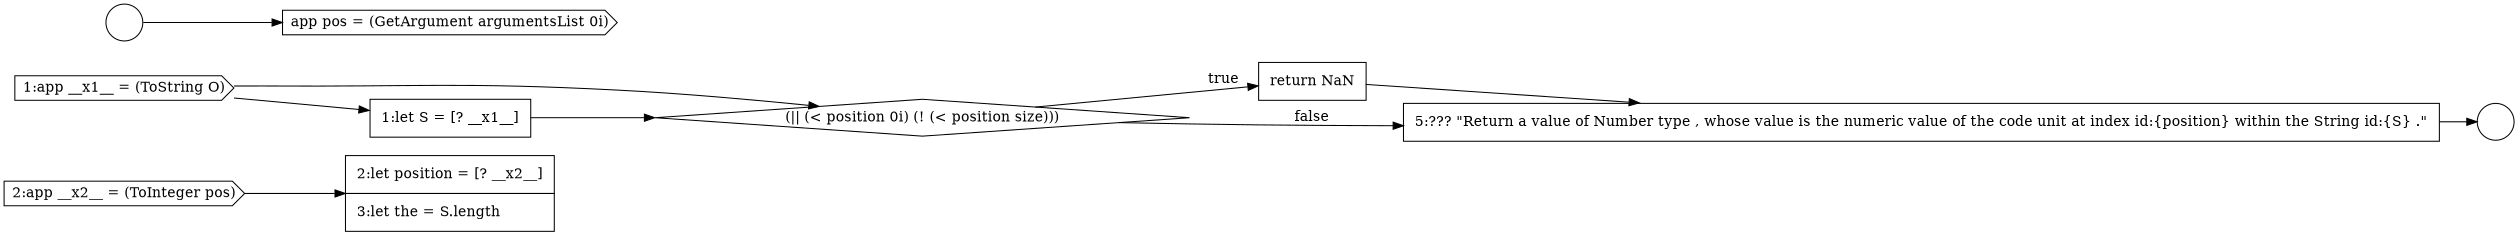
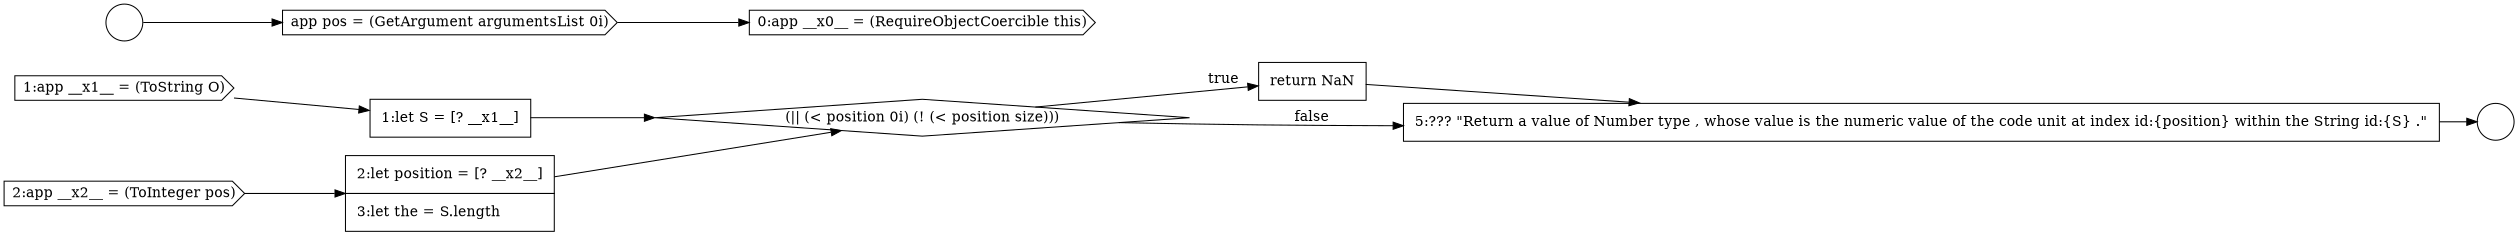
none -> (922, 23)
(522, 86) -> (693, 155)
